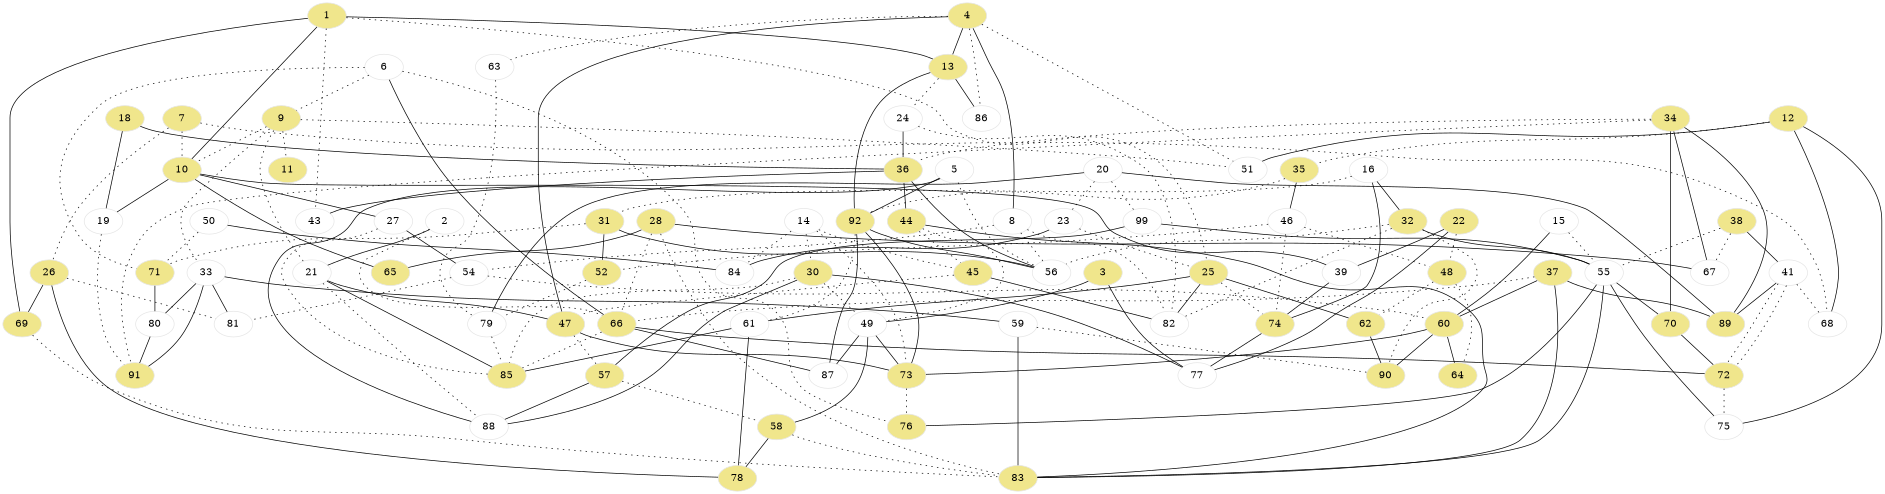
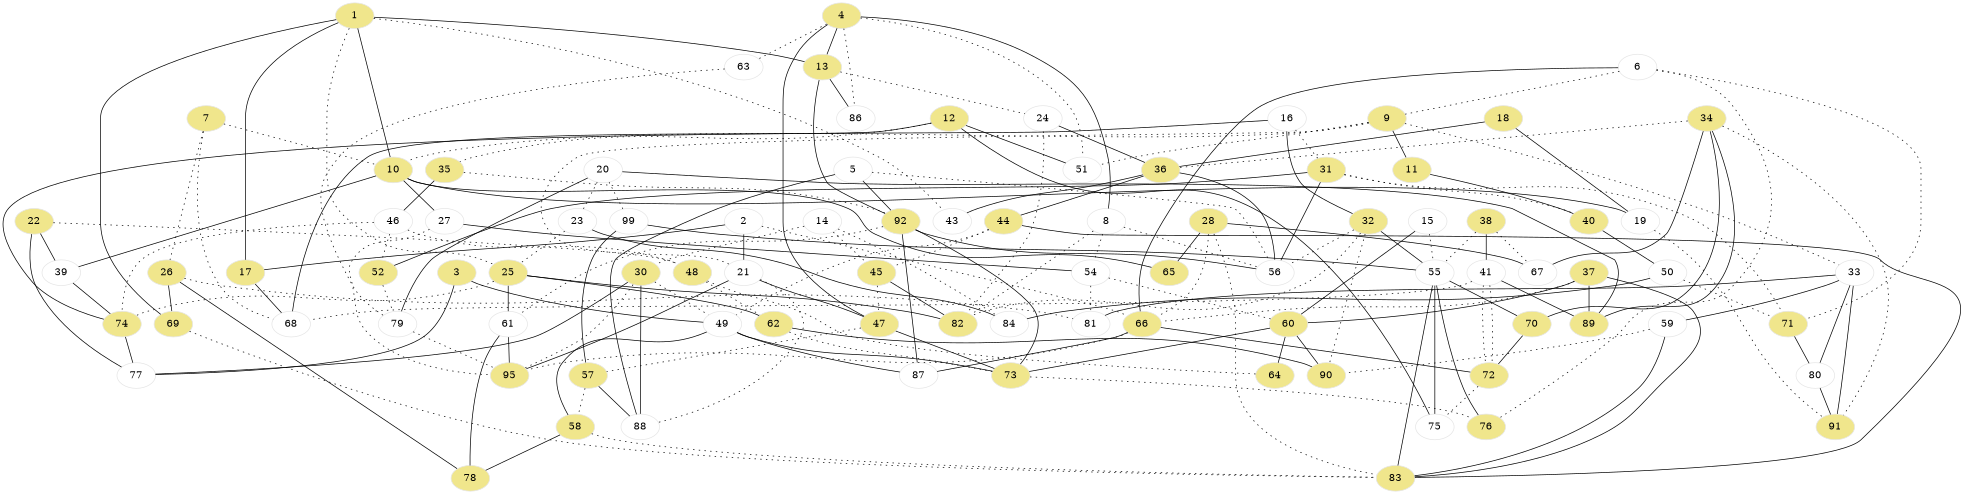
(284, 143) -> (1399, 143)
none -> (1589, 221)
none -> (245, 273)
(877, 287) -> (859, 350)
(1169, 324) -> (958, 324)
(507, 376) -> (510, 376)
